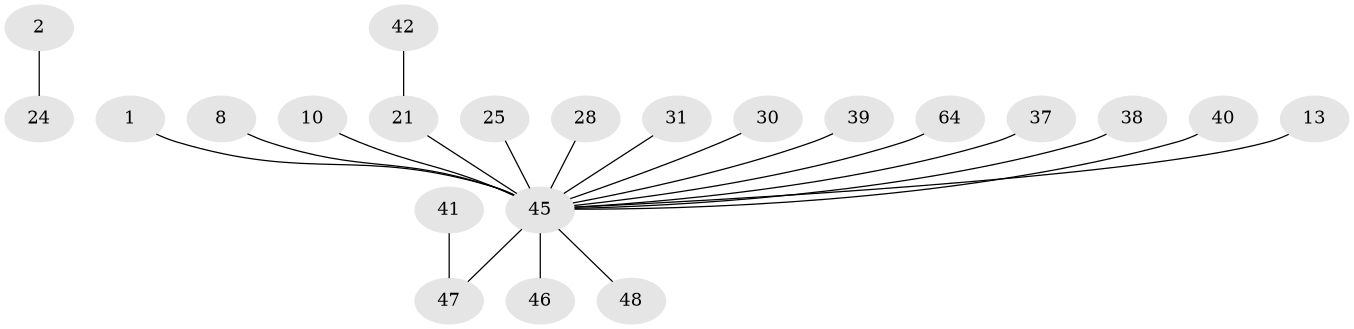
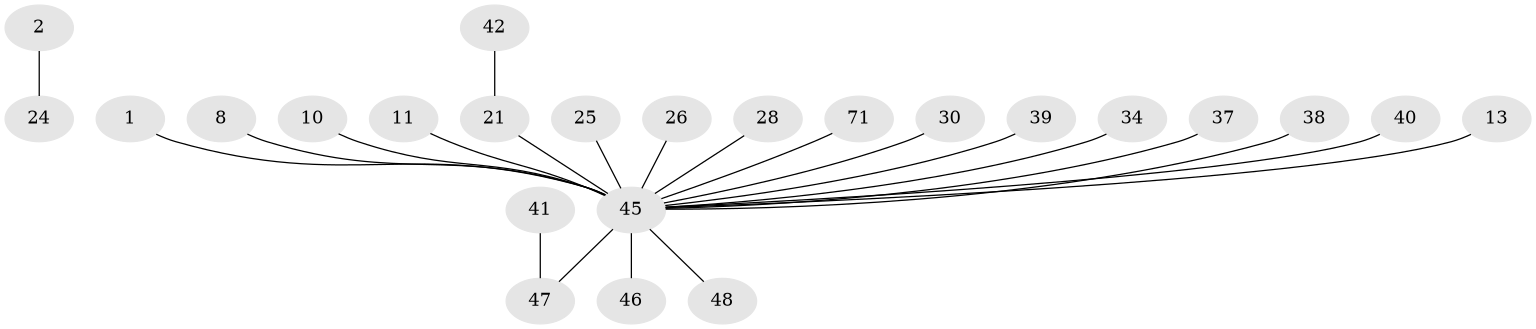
none -> (404, 119)
none -> (677, 119)
(677, 119) -> (859, 119)
(950, 119) -> (1132, 119)
